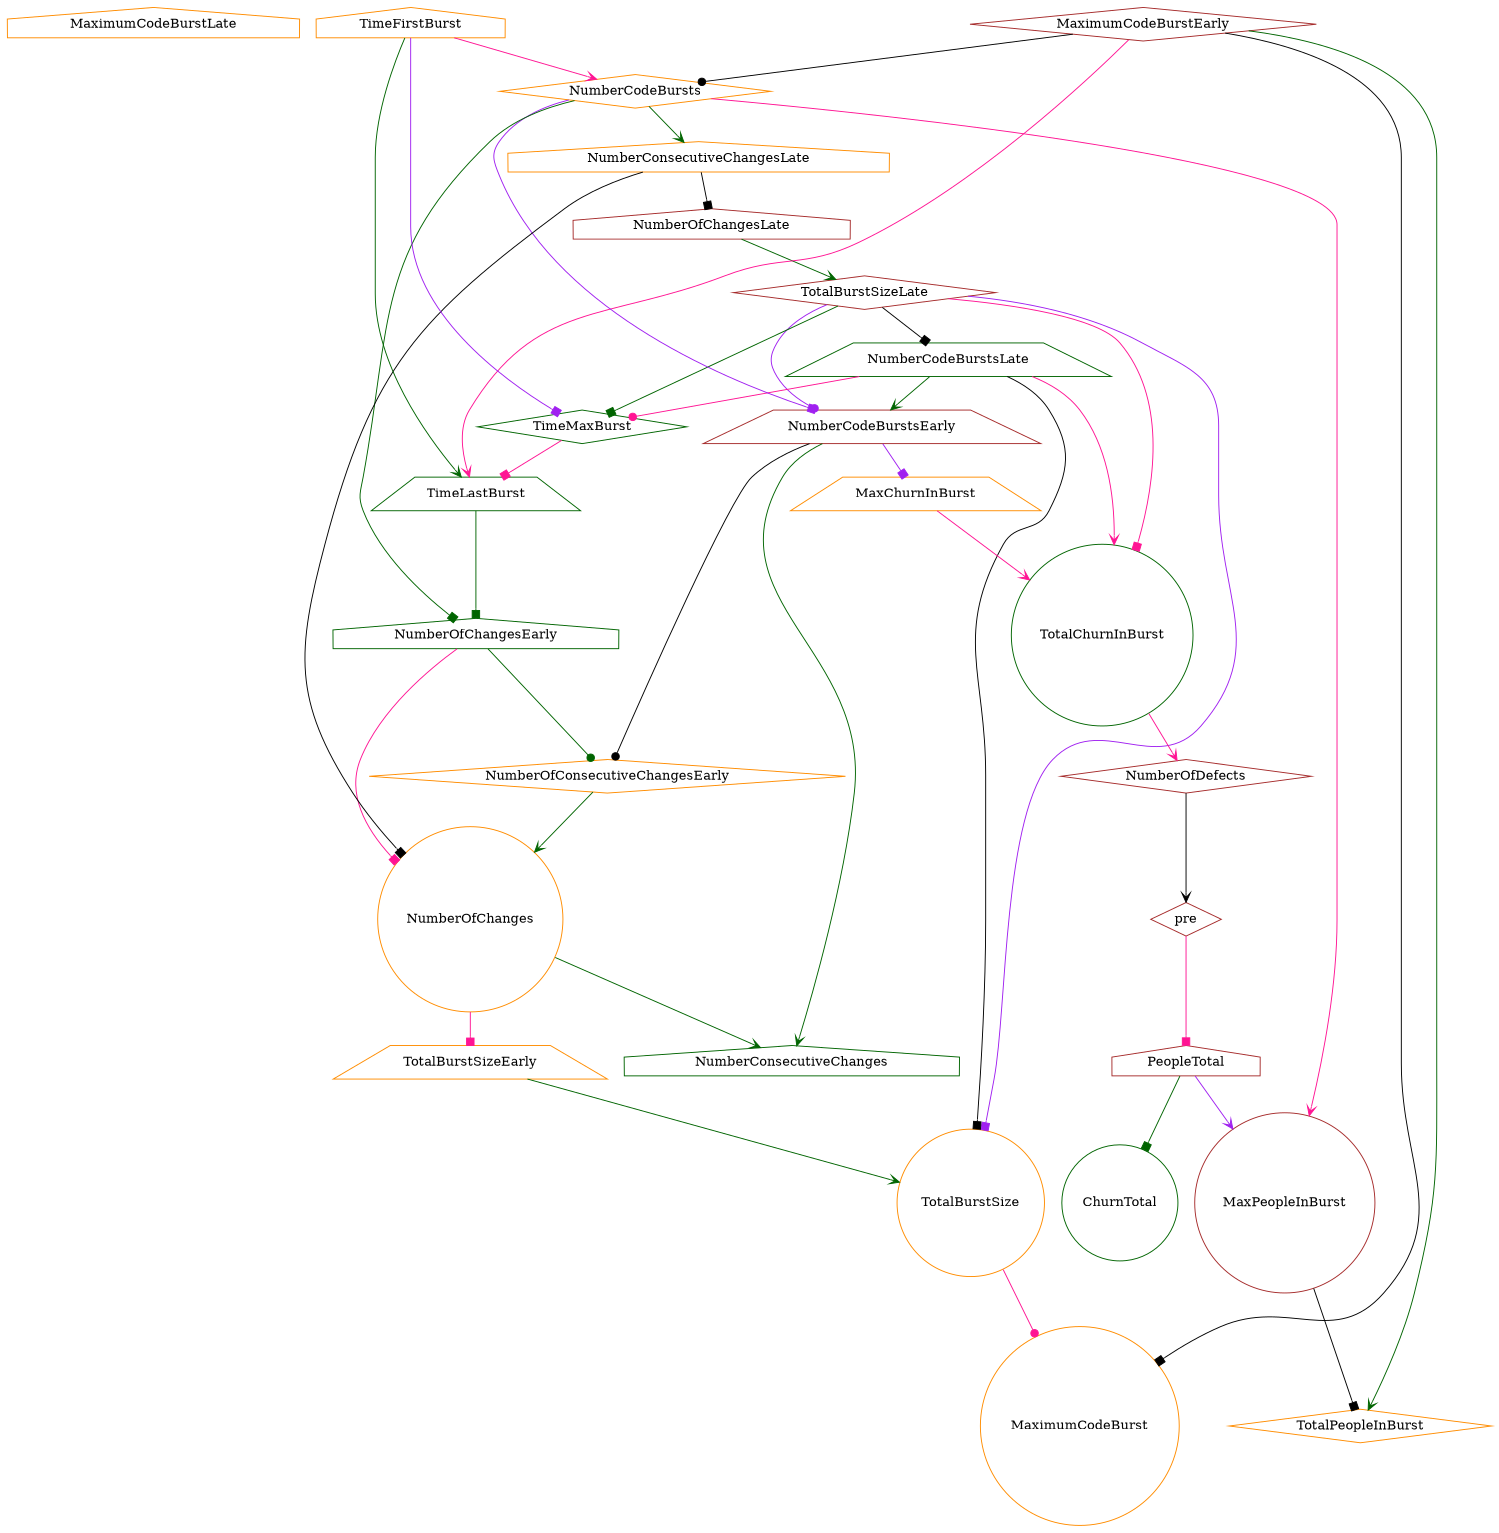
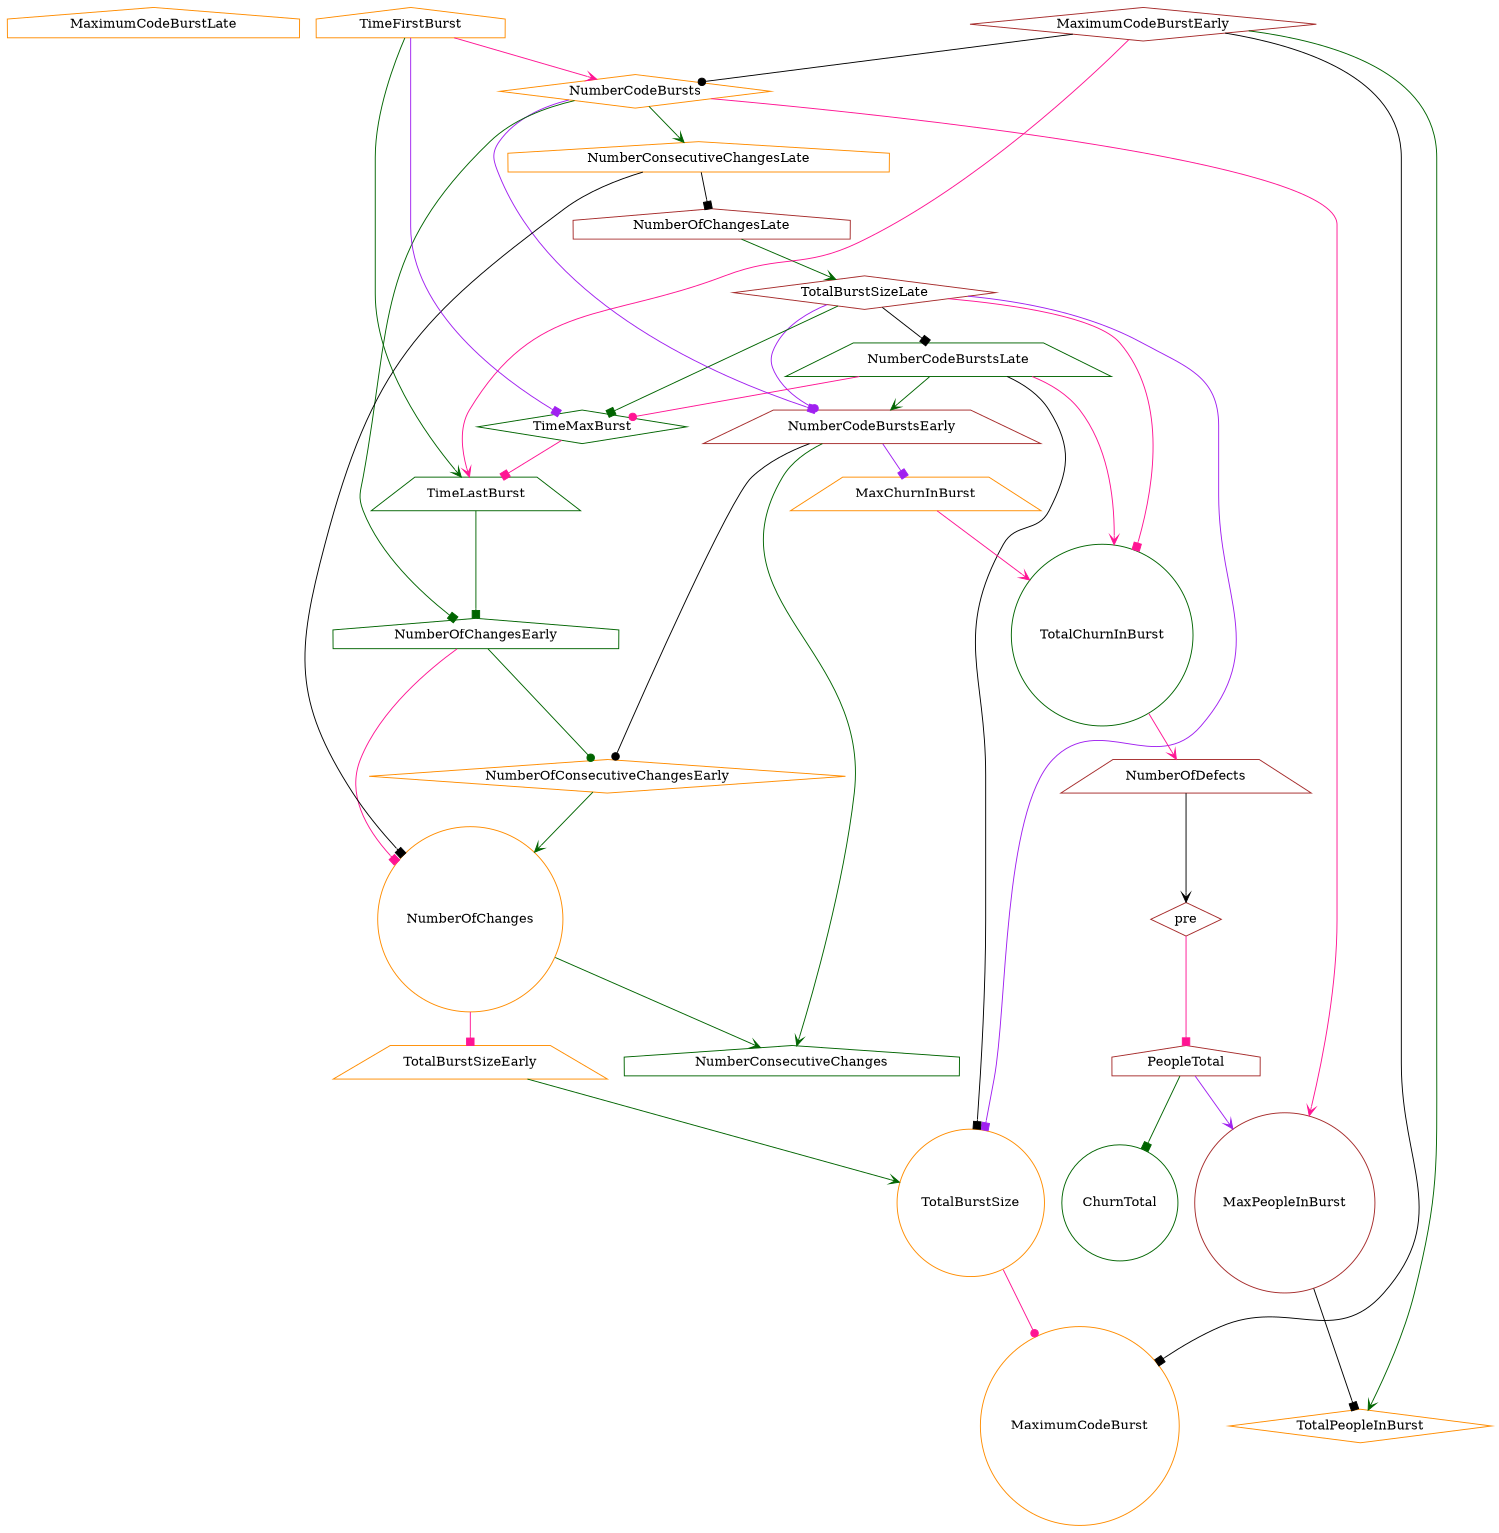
(1186, 776) -> (1186, 776)
